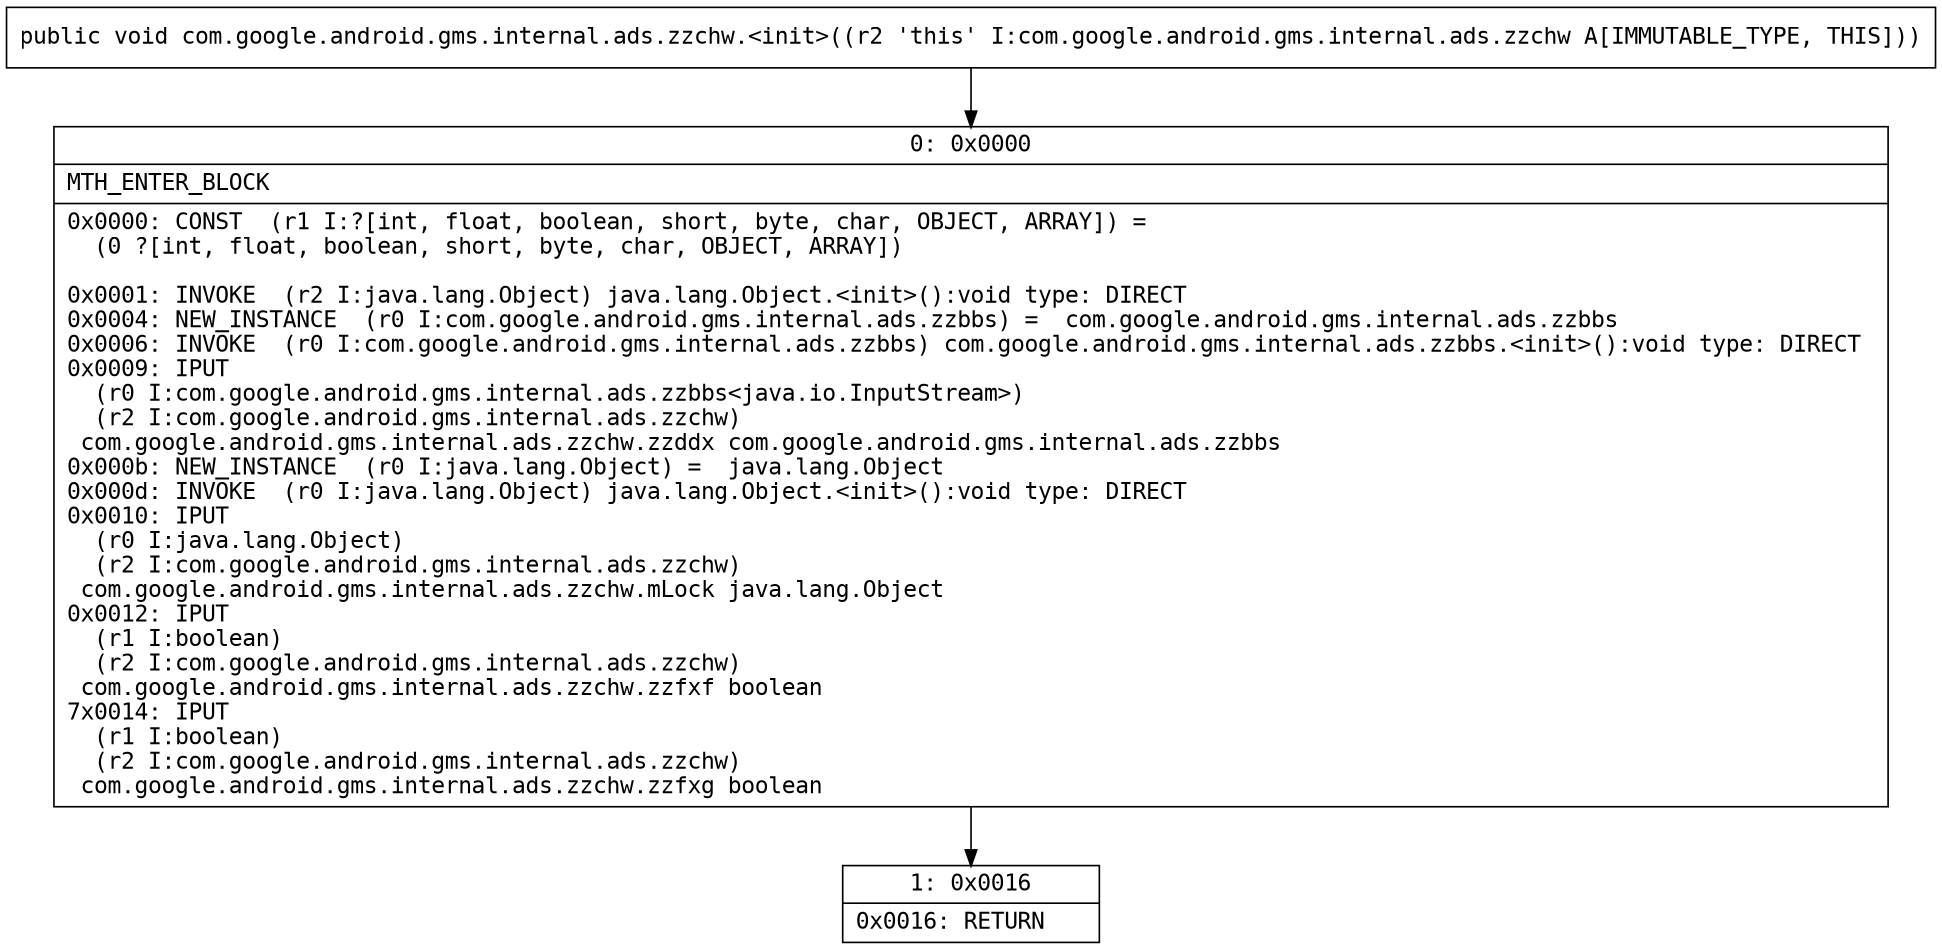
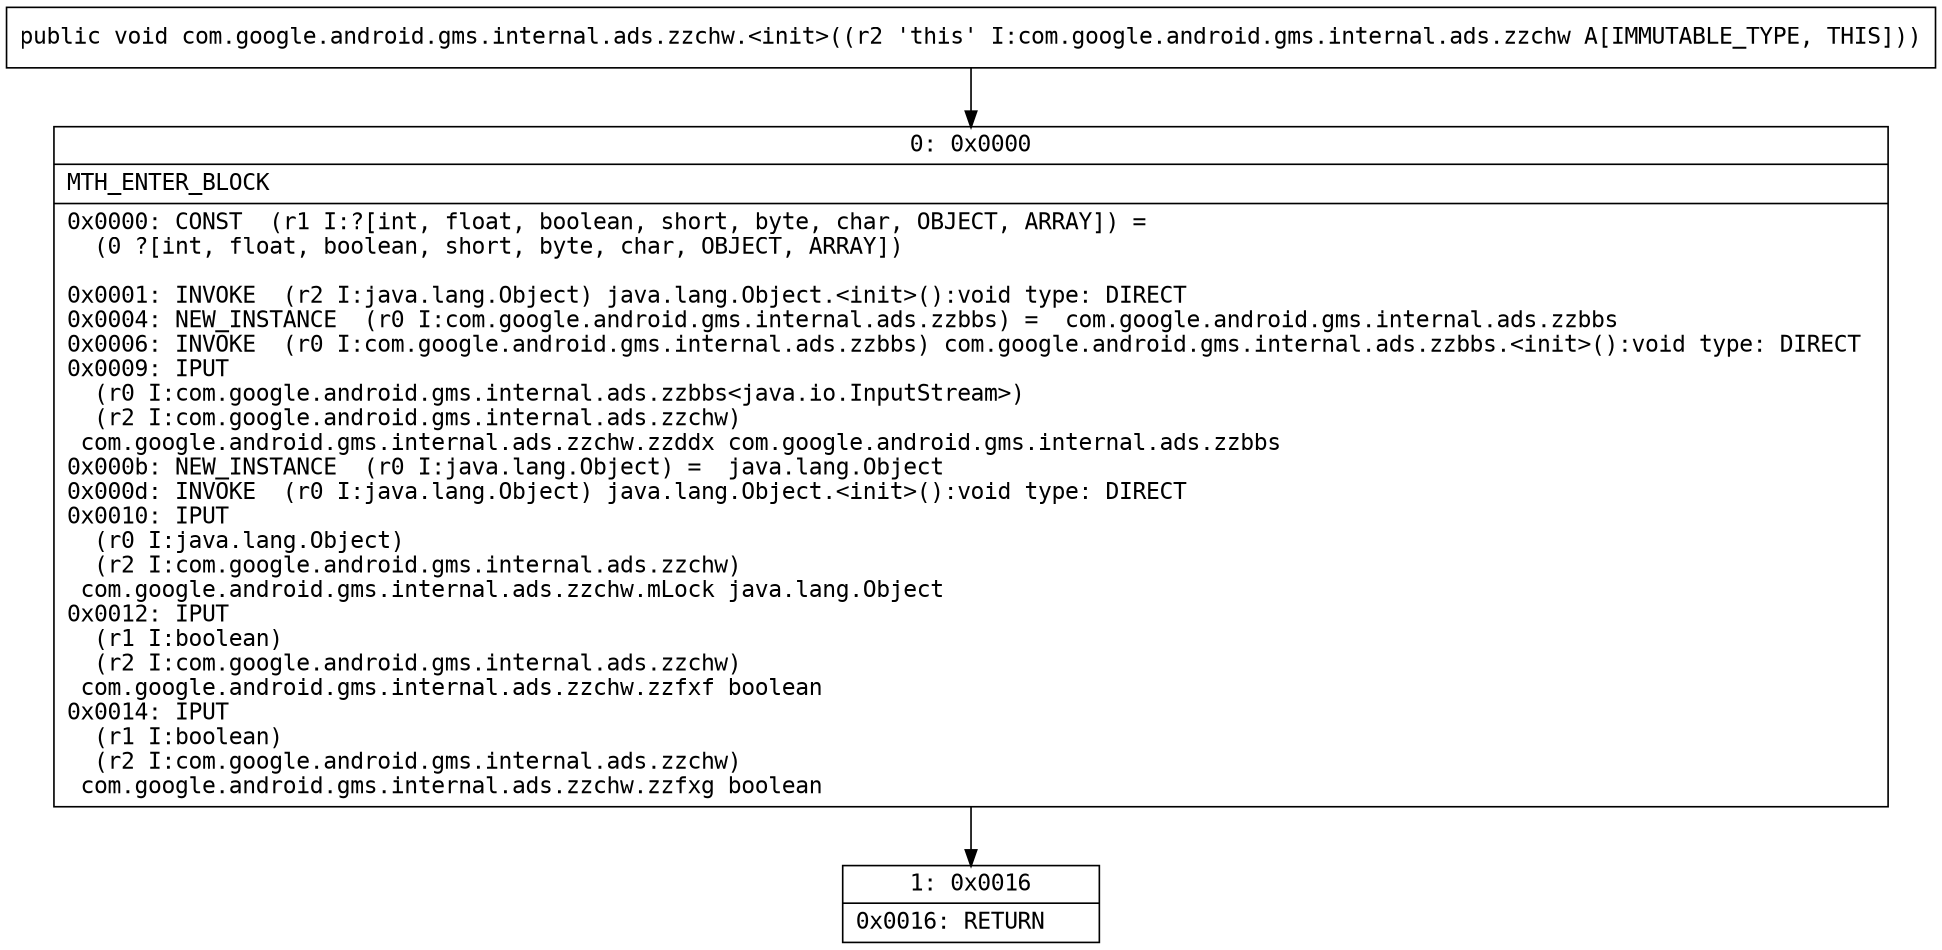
(162, 713) -> (162, 713)
